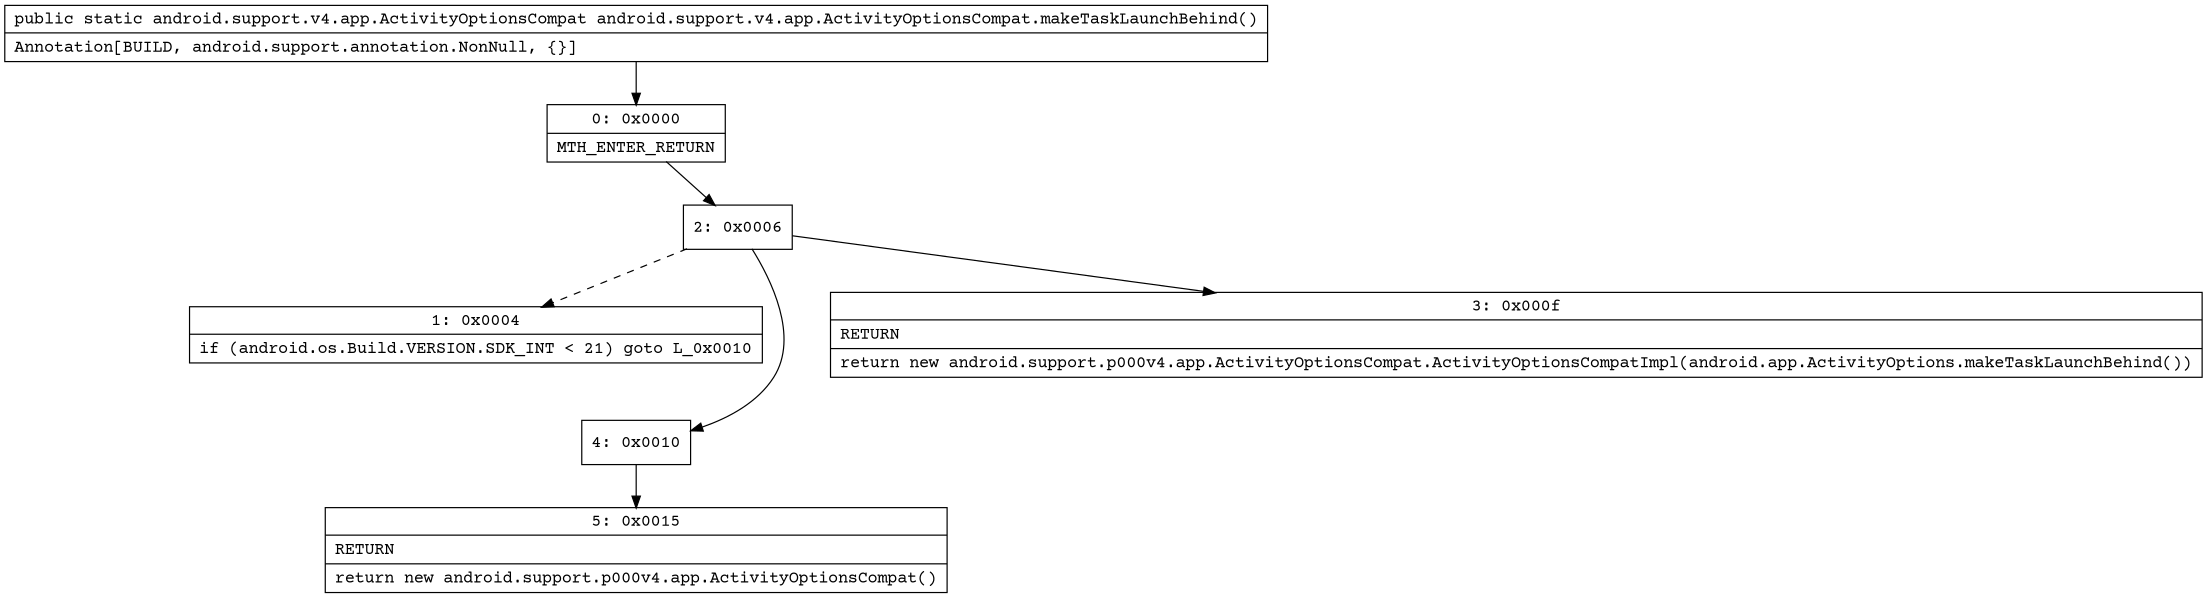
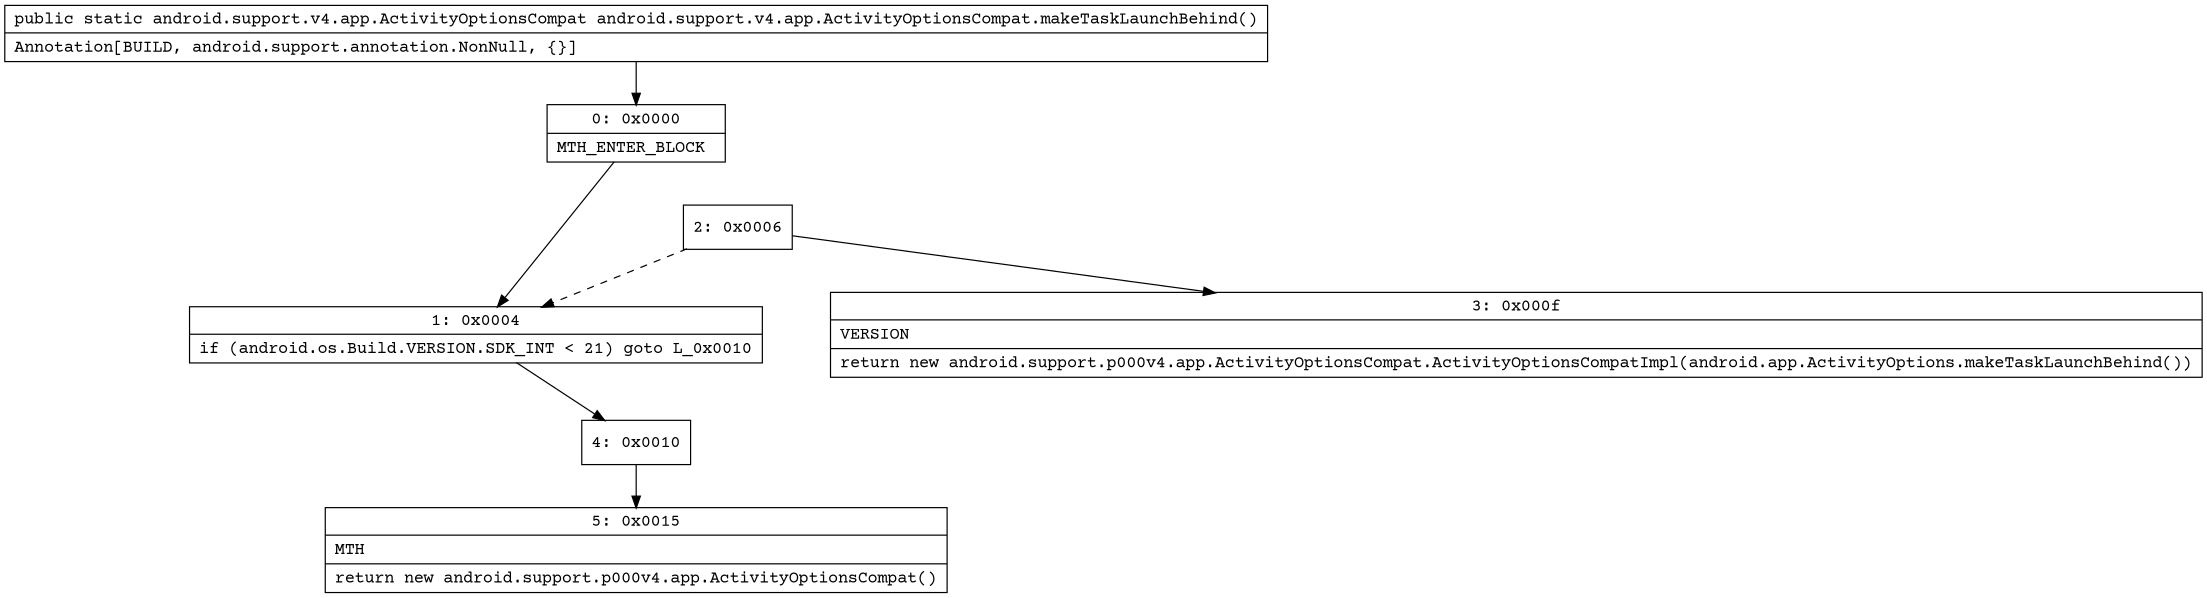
(636, 147) -> (631, 147)
(686, 180) -> (560, 230)
(870, 334) -> (875, 334)
(782, 355) -> (555, 388)
(365, 549) -> (350, 549)
